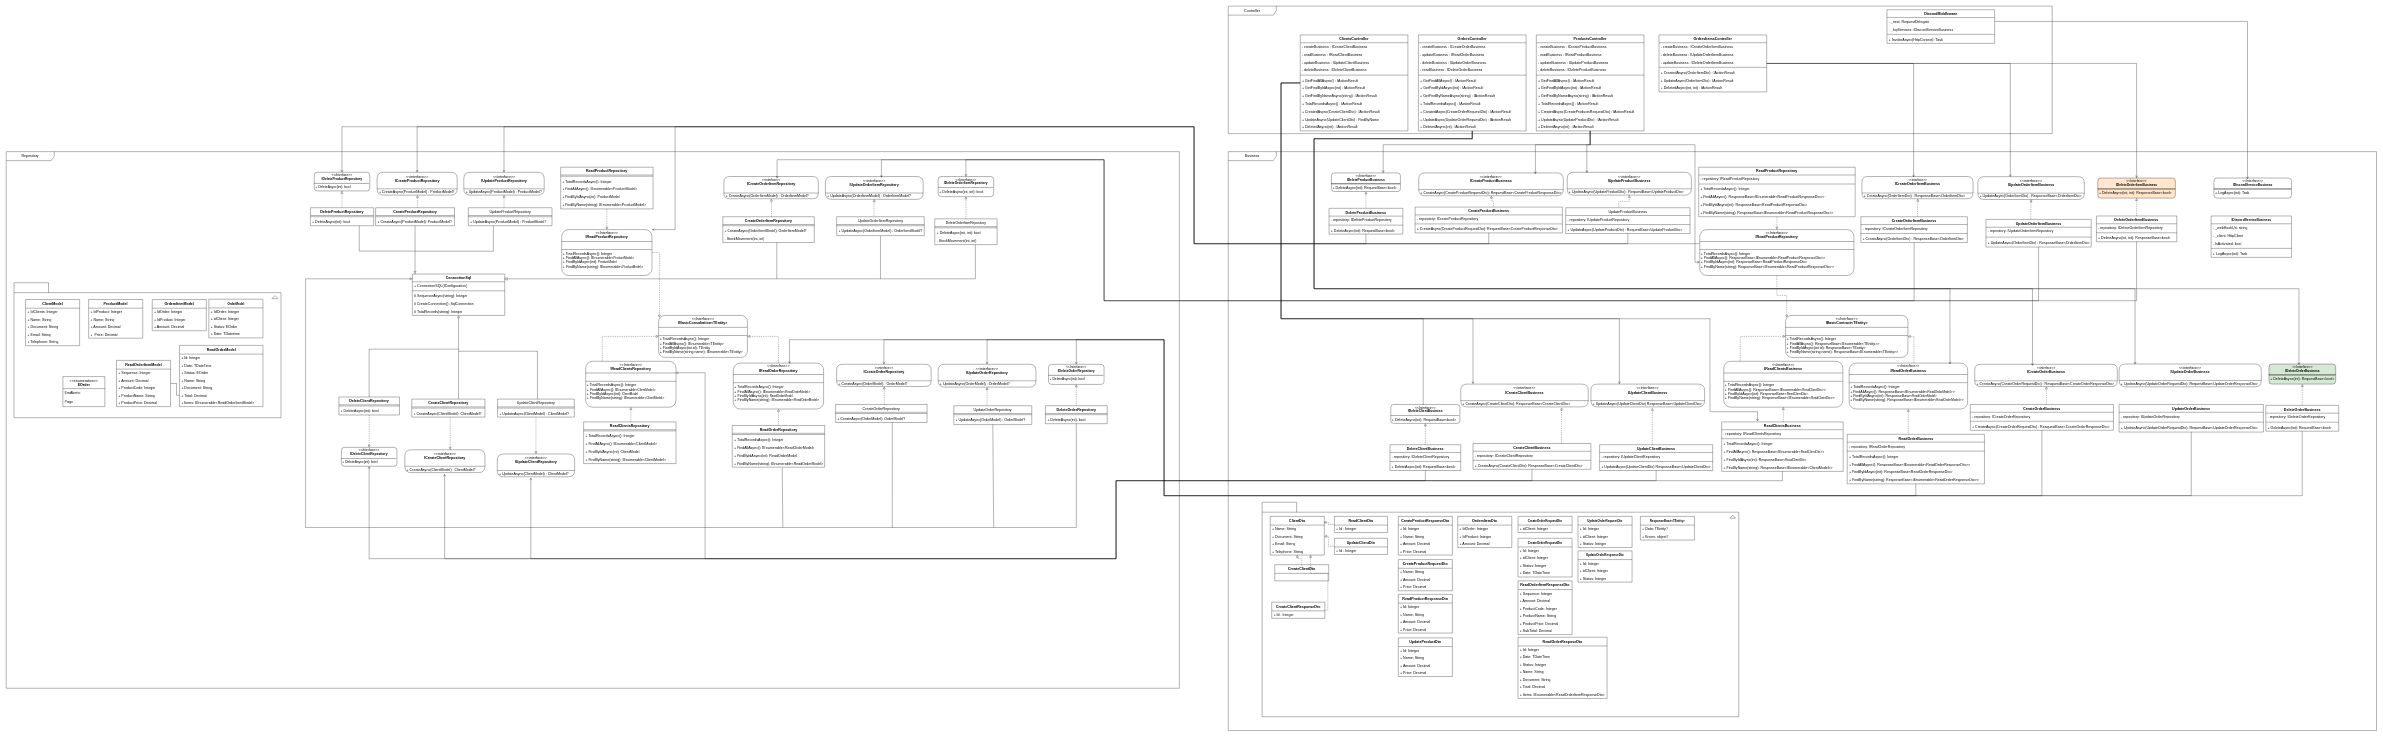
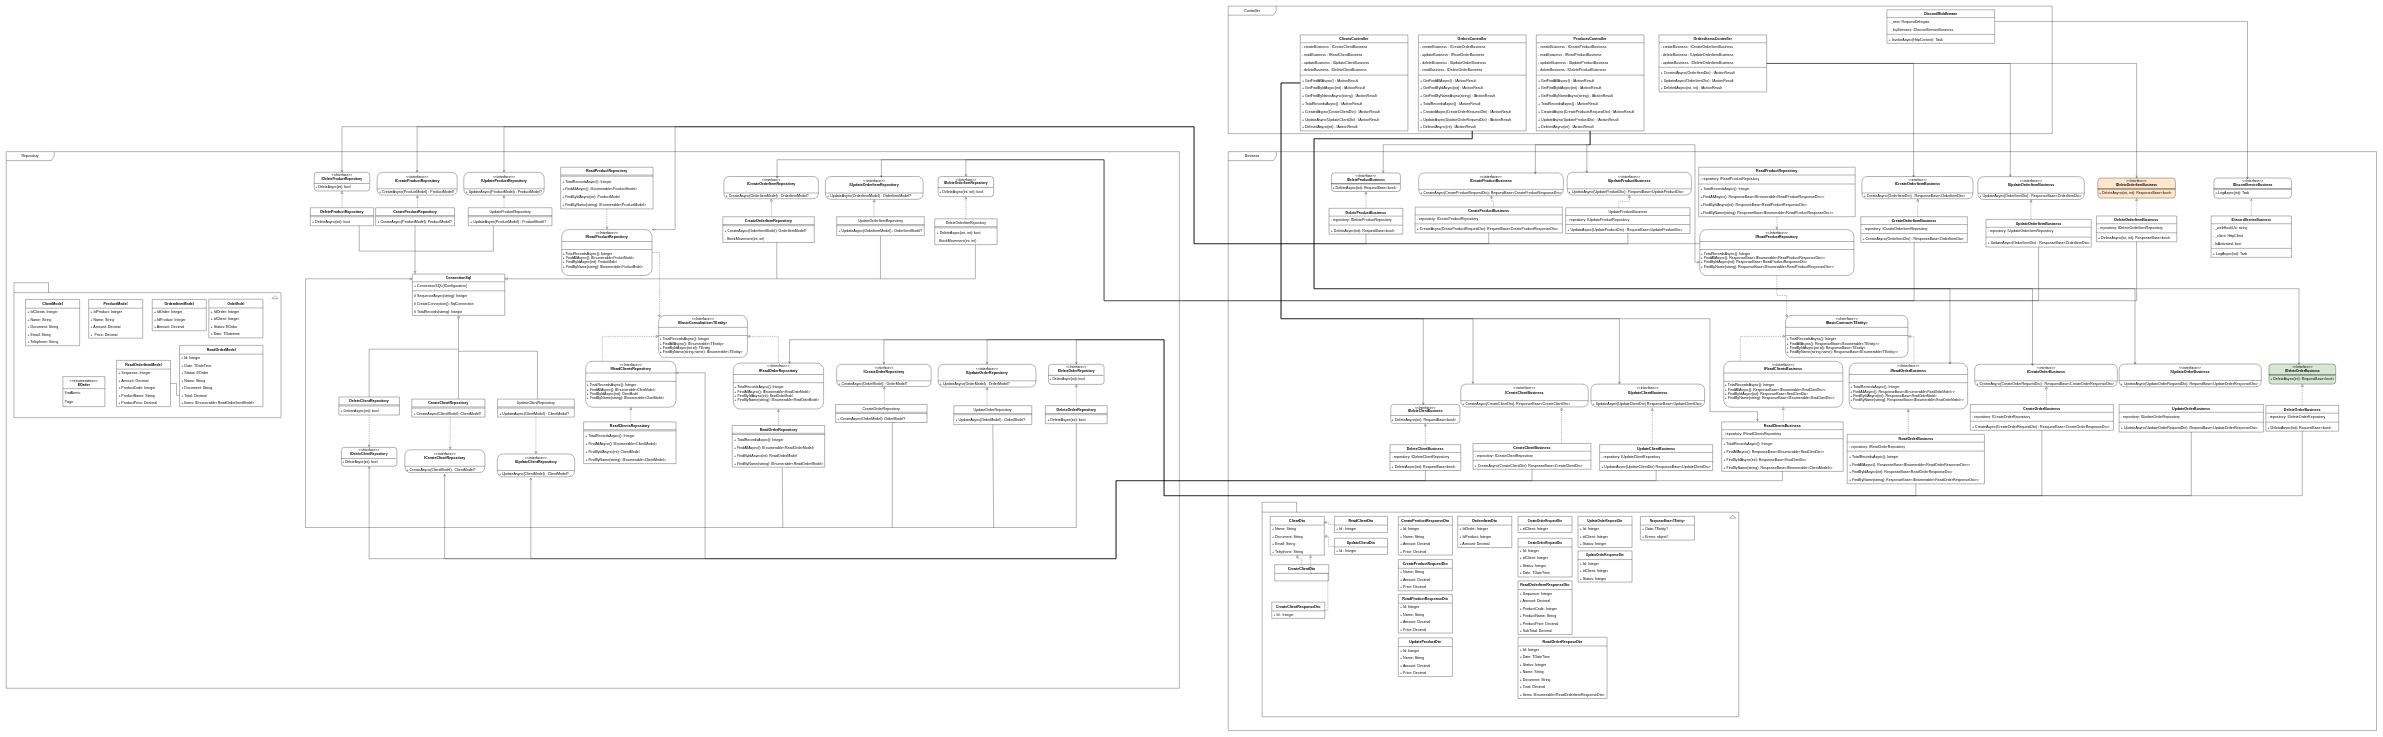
(1342, 120) -> (1345, 120)
none -> (2252, 201)
(1423, 402) -> (1423, 402)
